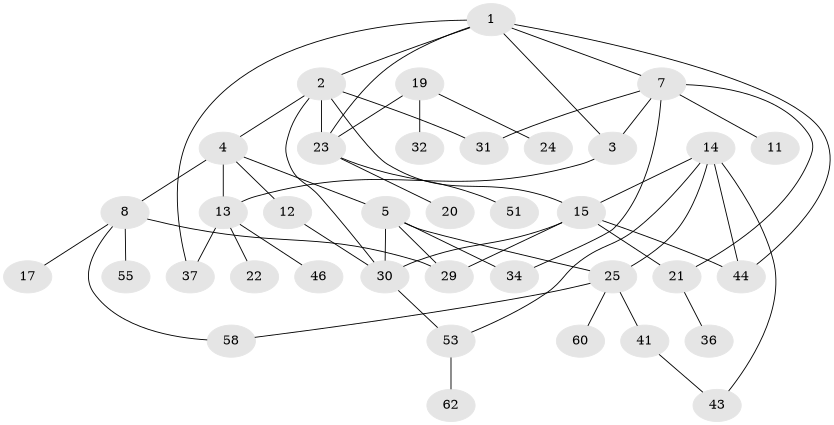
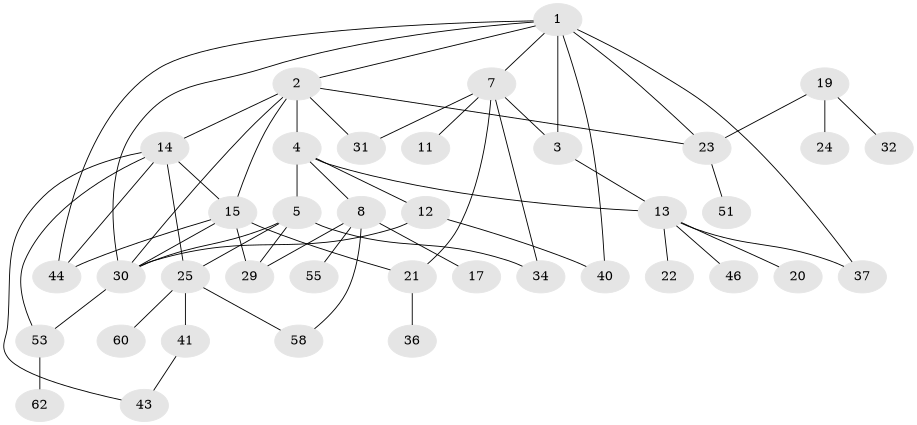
none -> (260, 69)
none -> (231, 116)
(397, 186) -> (730, 245)
none -> (605, 277)
